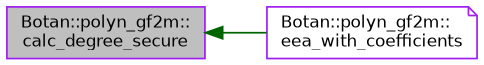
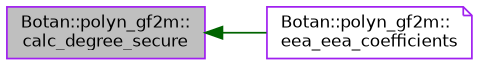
(372, 33) -> (369, 33)
